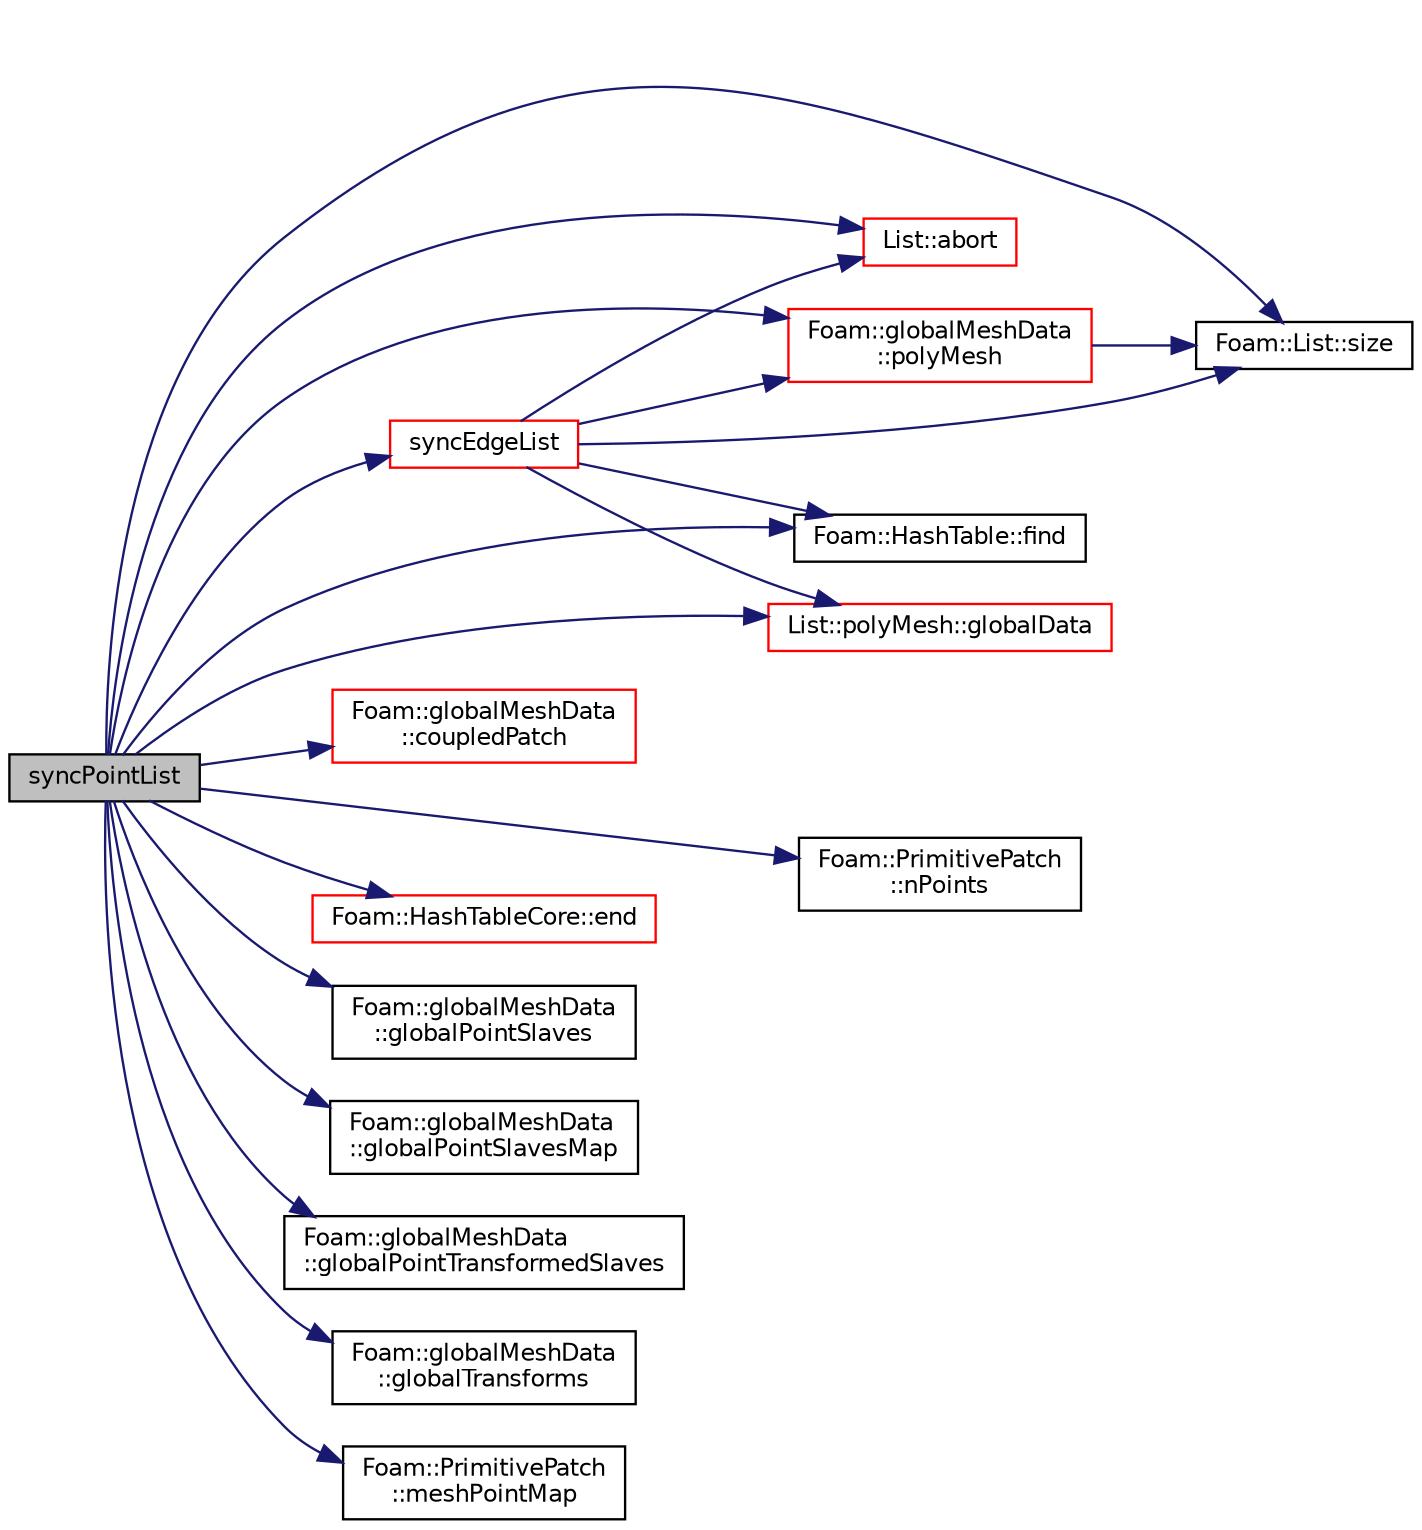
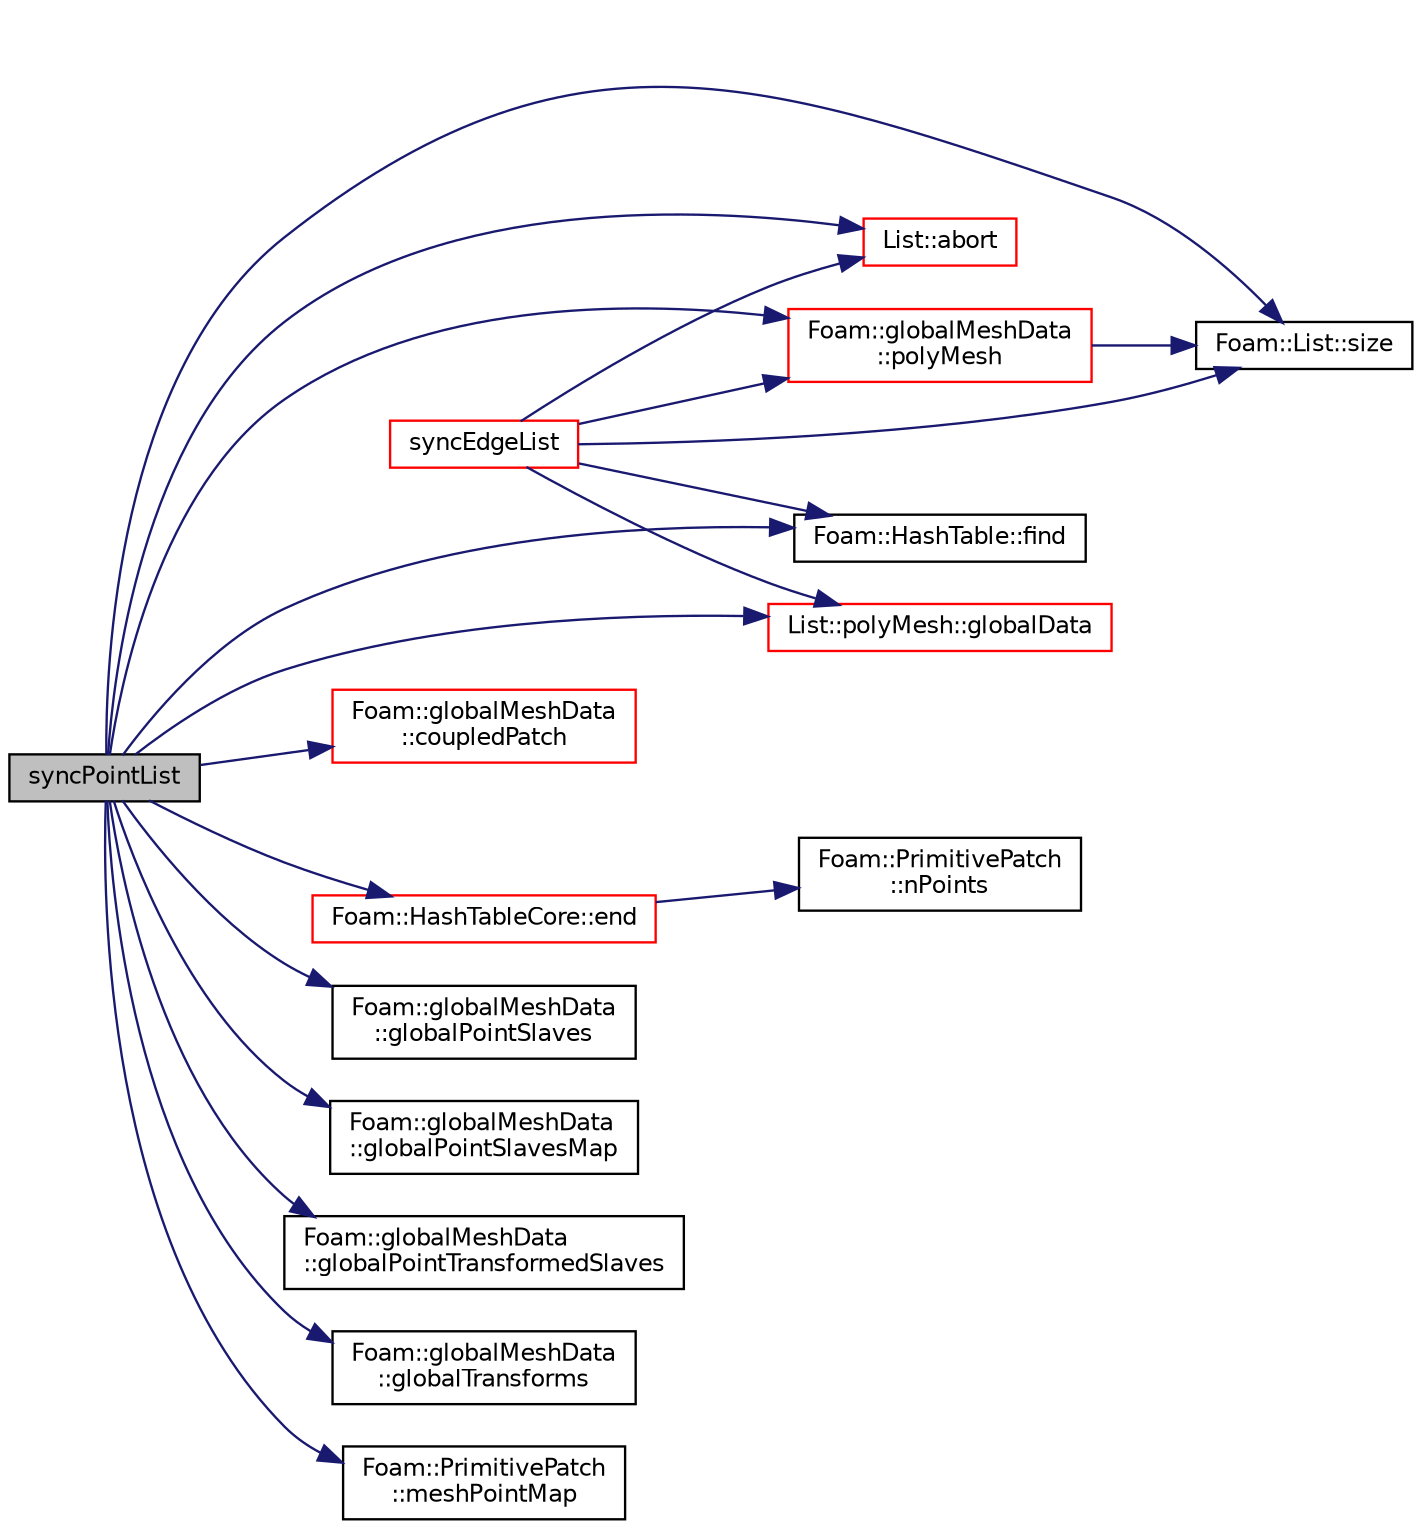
(209, 579) -> none
(487, 822) -> (715, 896)
